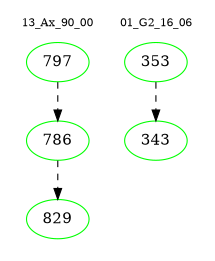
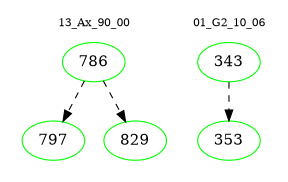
(156, 23) -> (230, 23)
(58, 96) -> (76, 96)
(156, 96) -> (229, 96)
